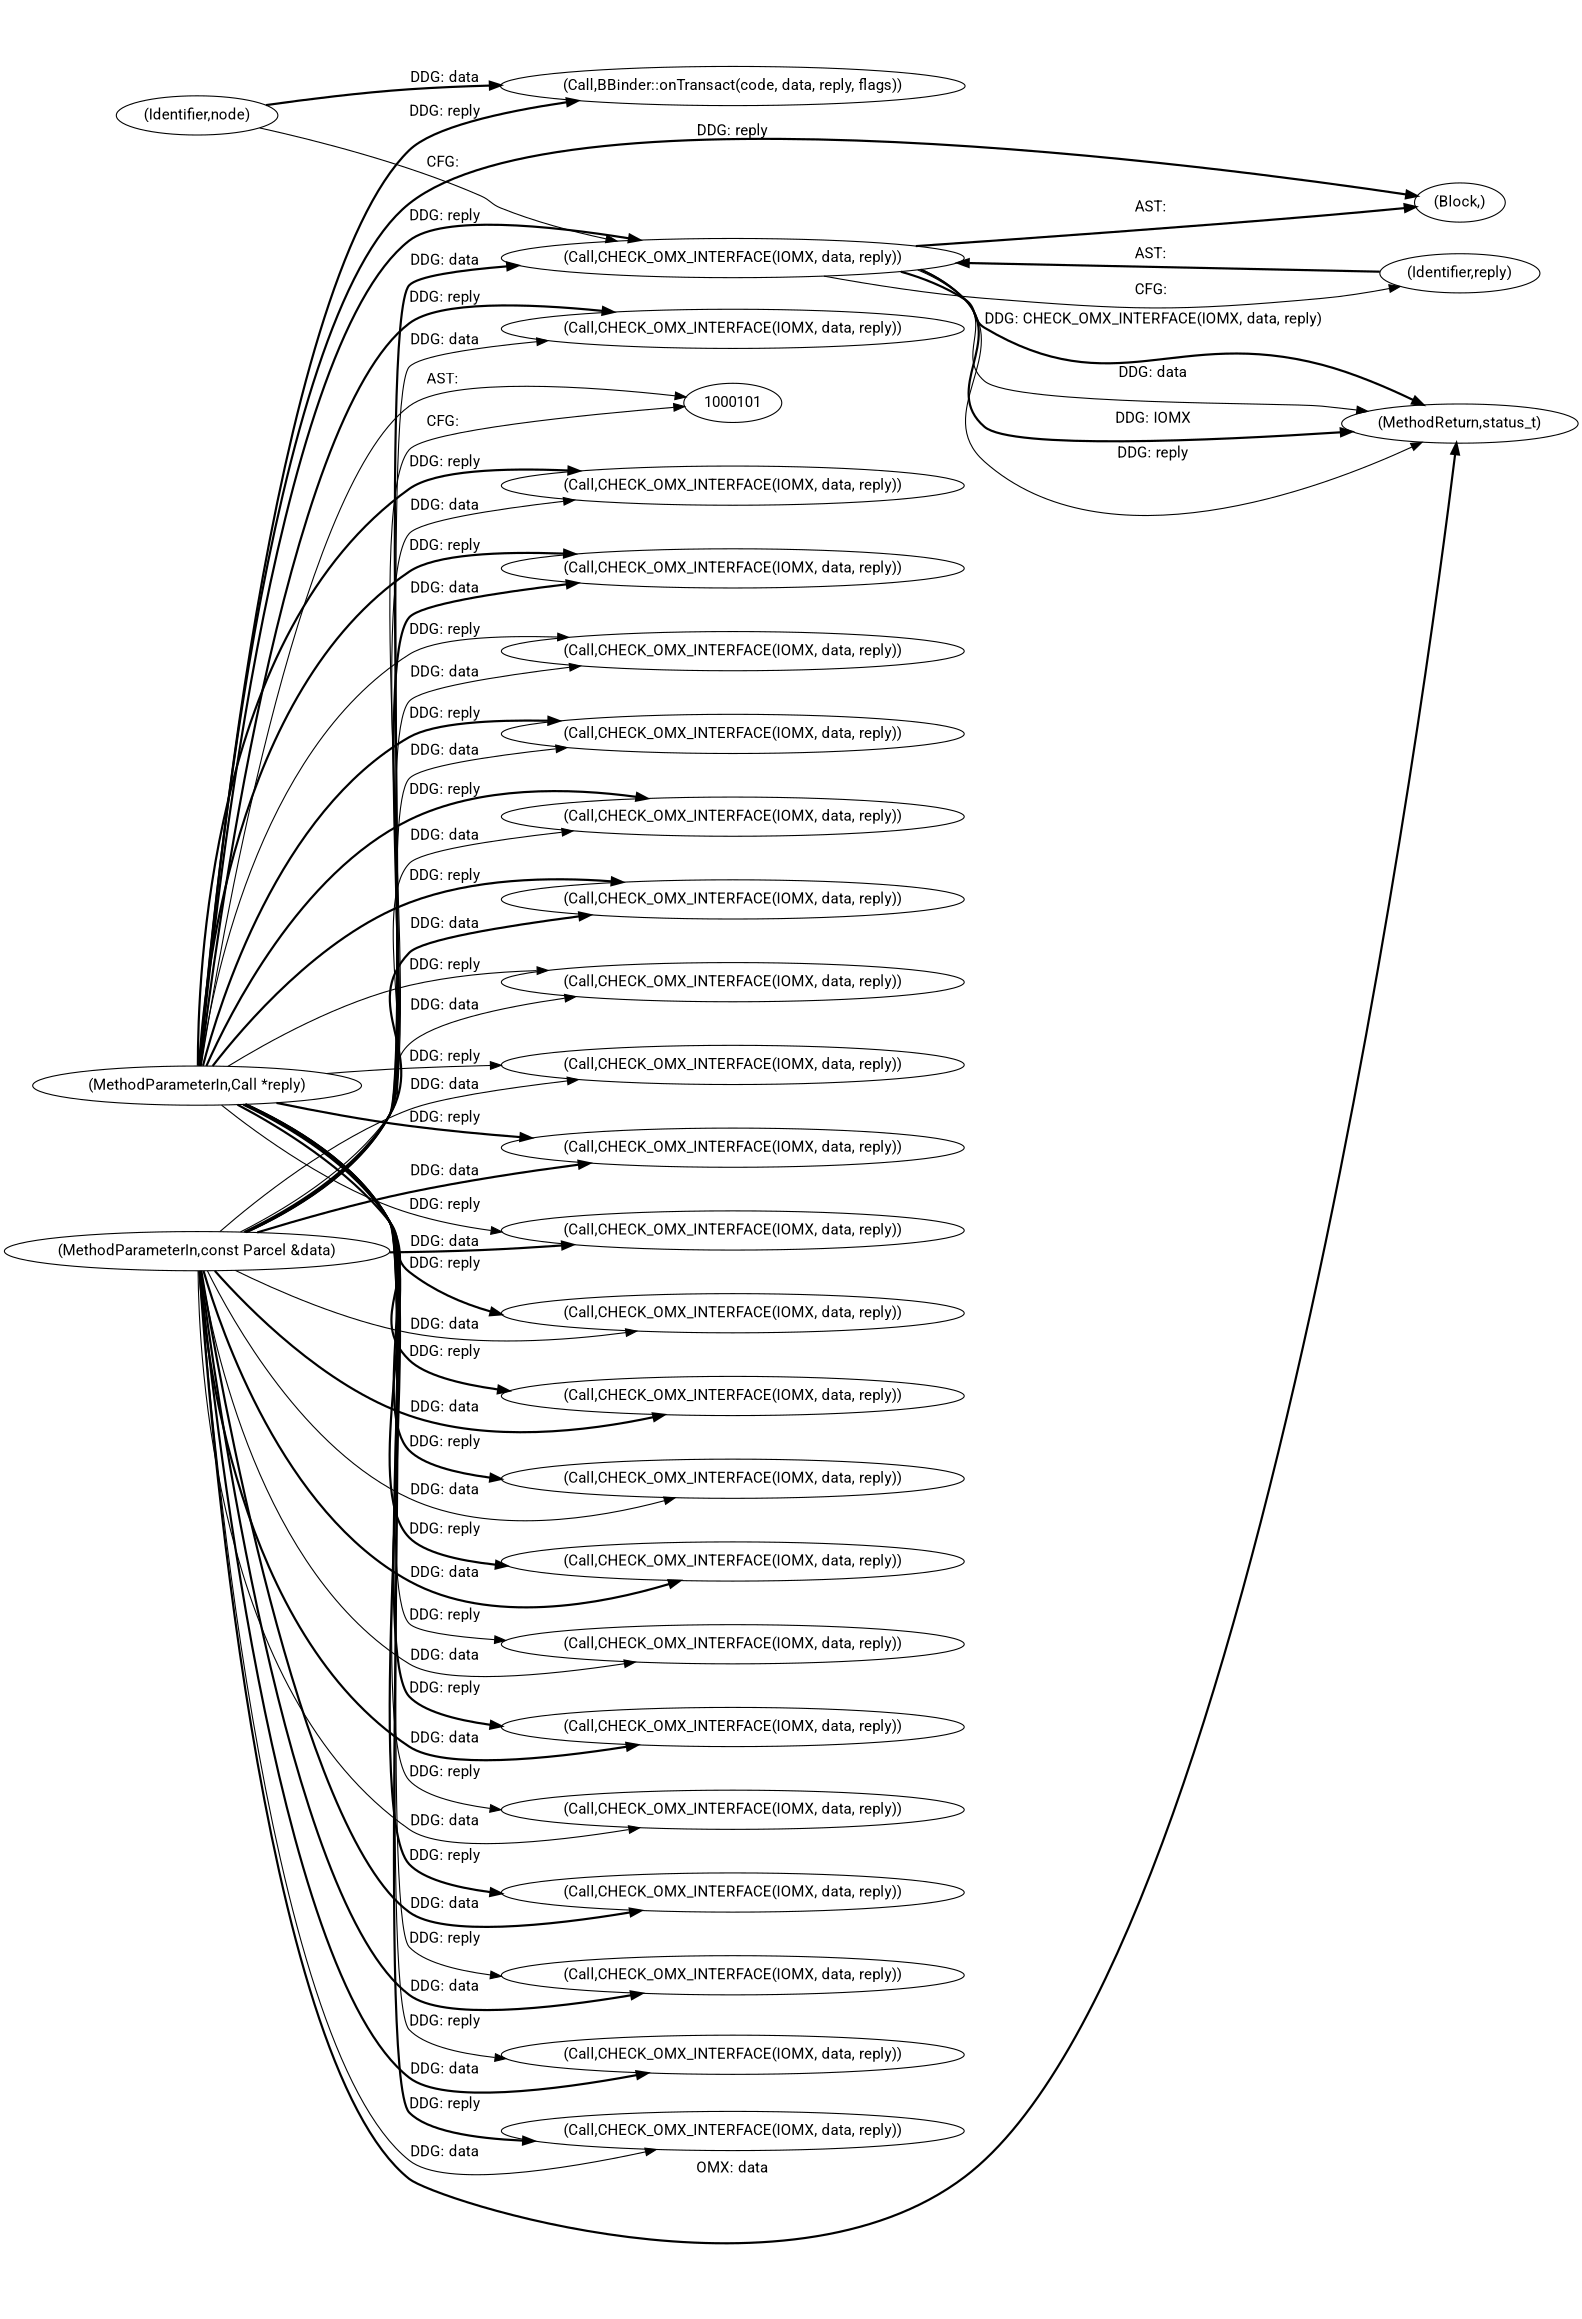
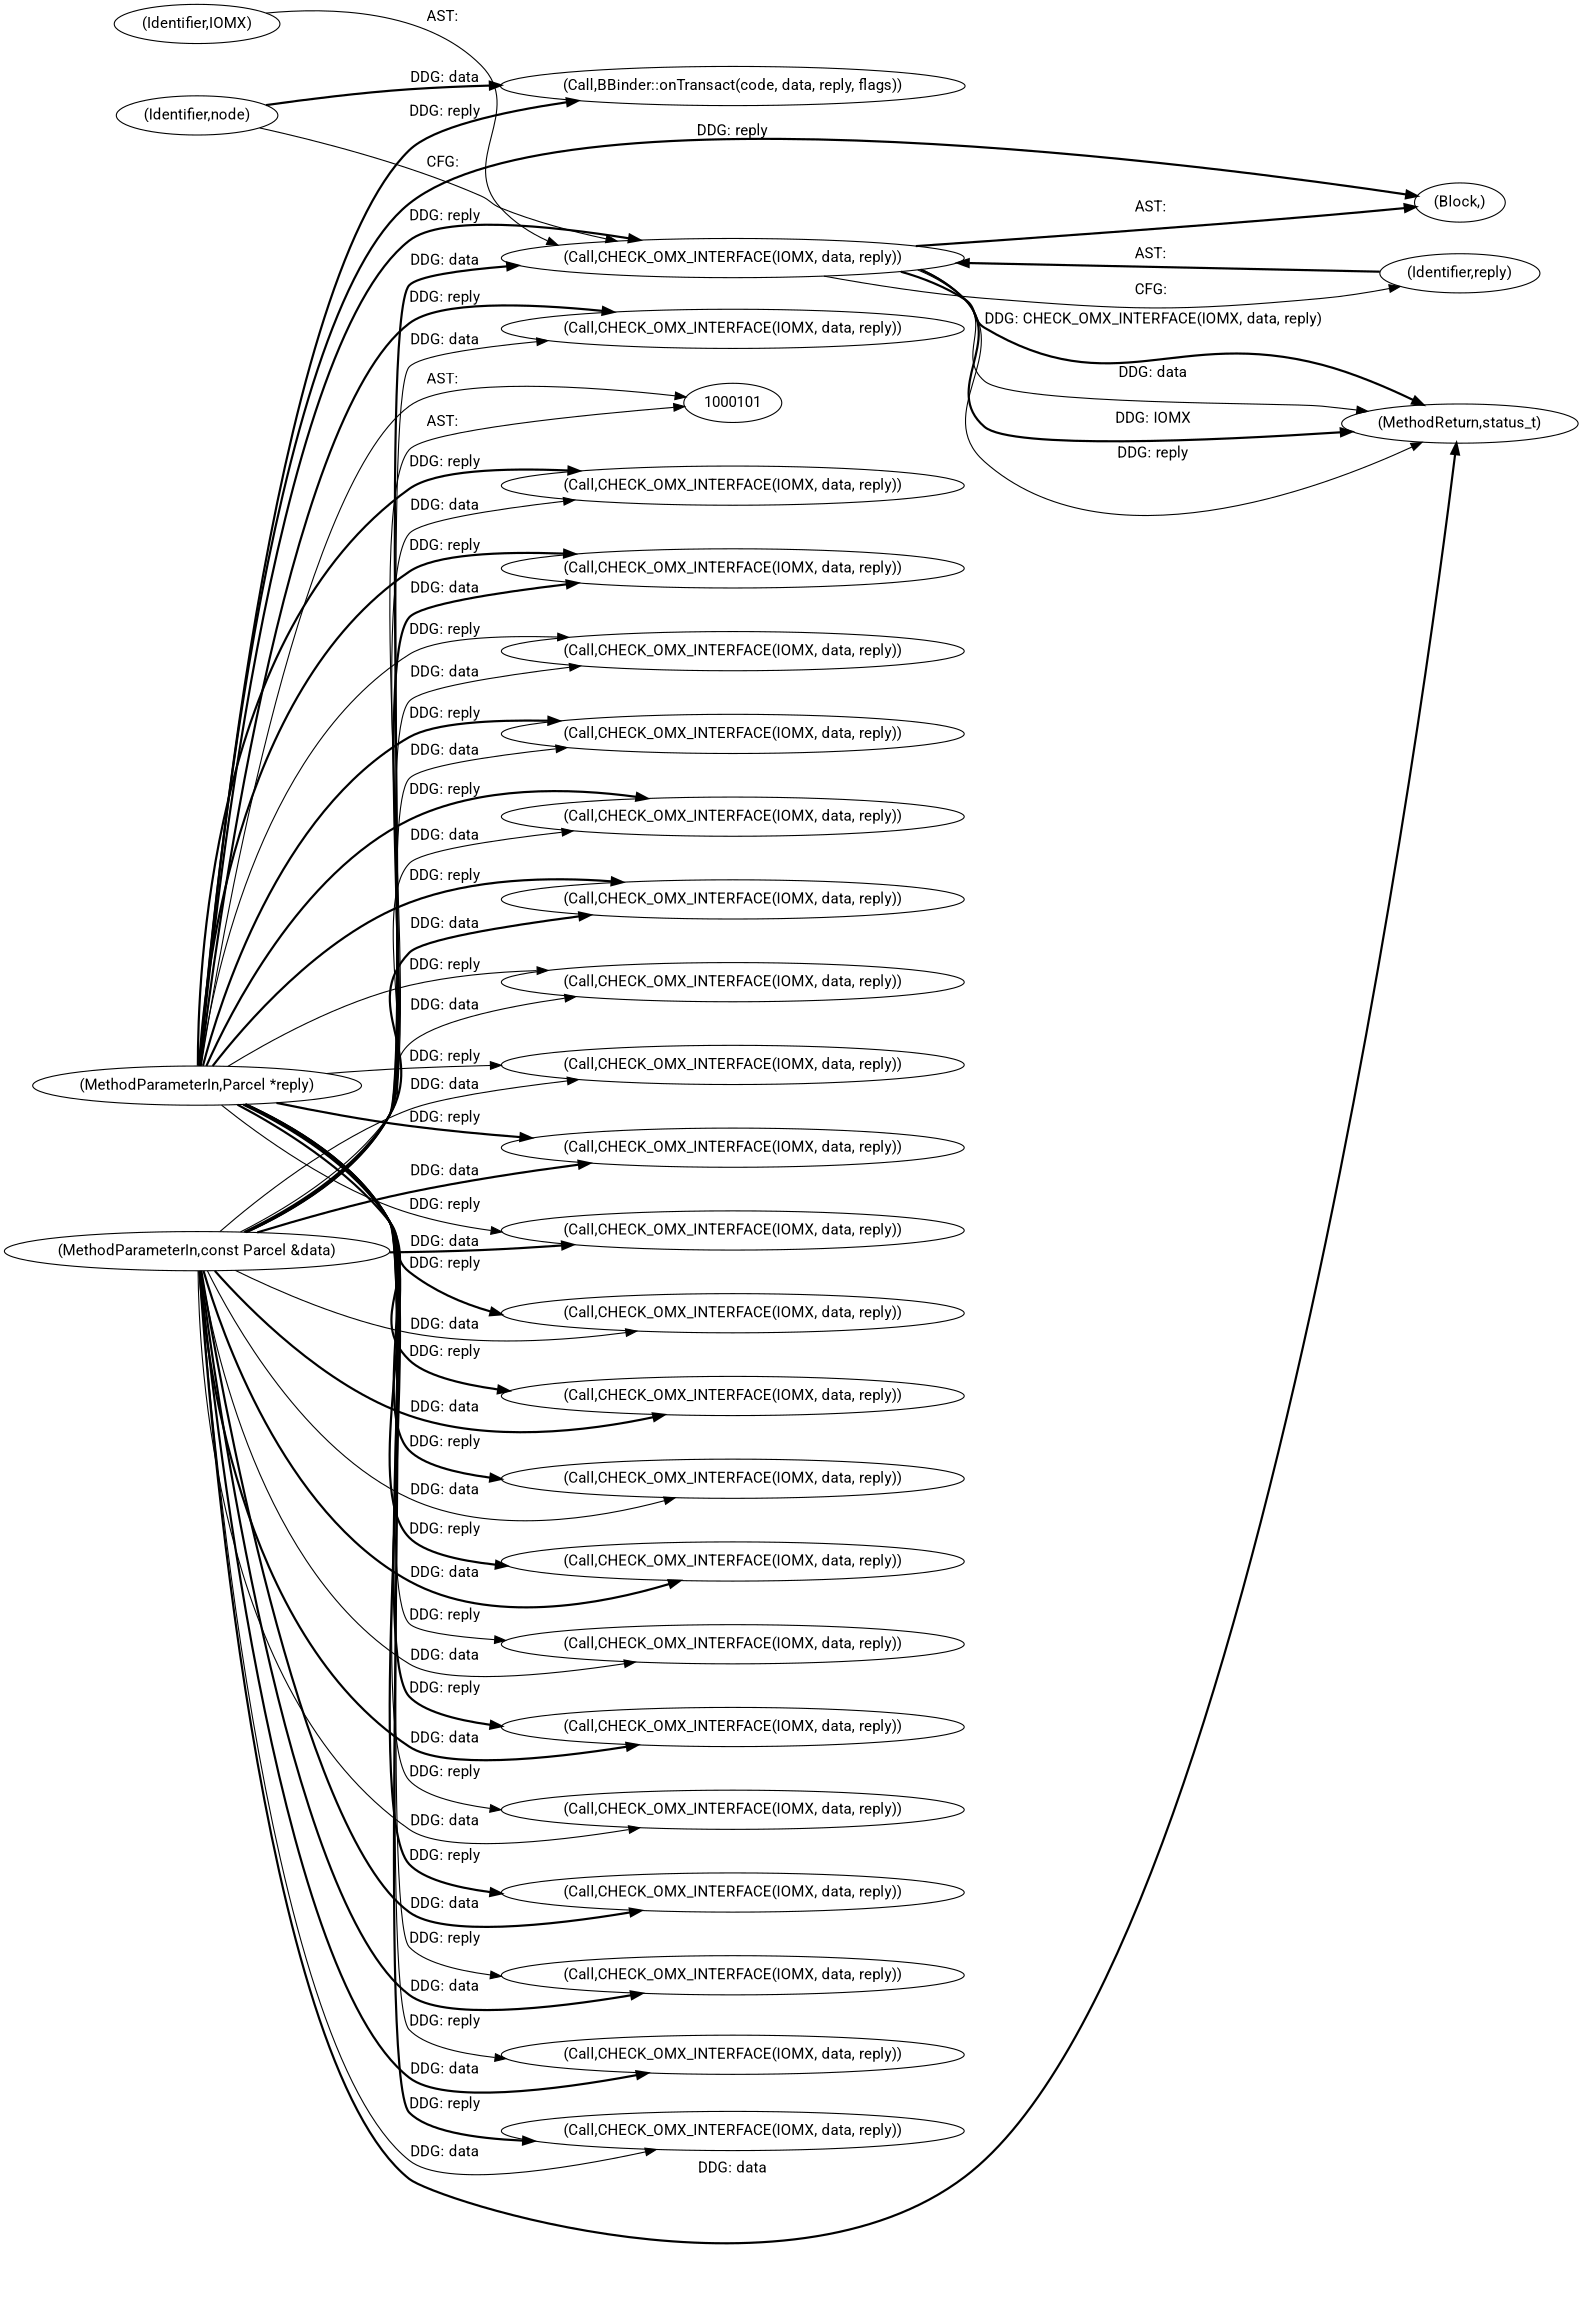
none -> (197, 24)
(445, 422) -> (445, 422)
(197, 1086) -> (197, 1086)
(733, 2169) -> (733, 2169)
